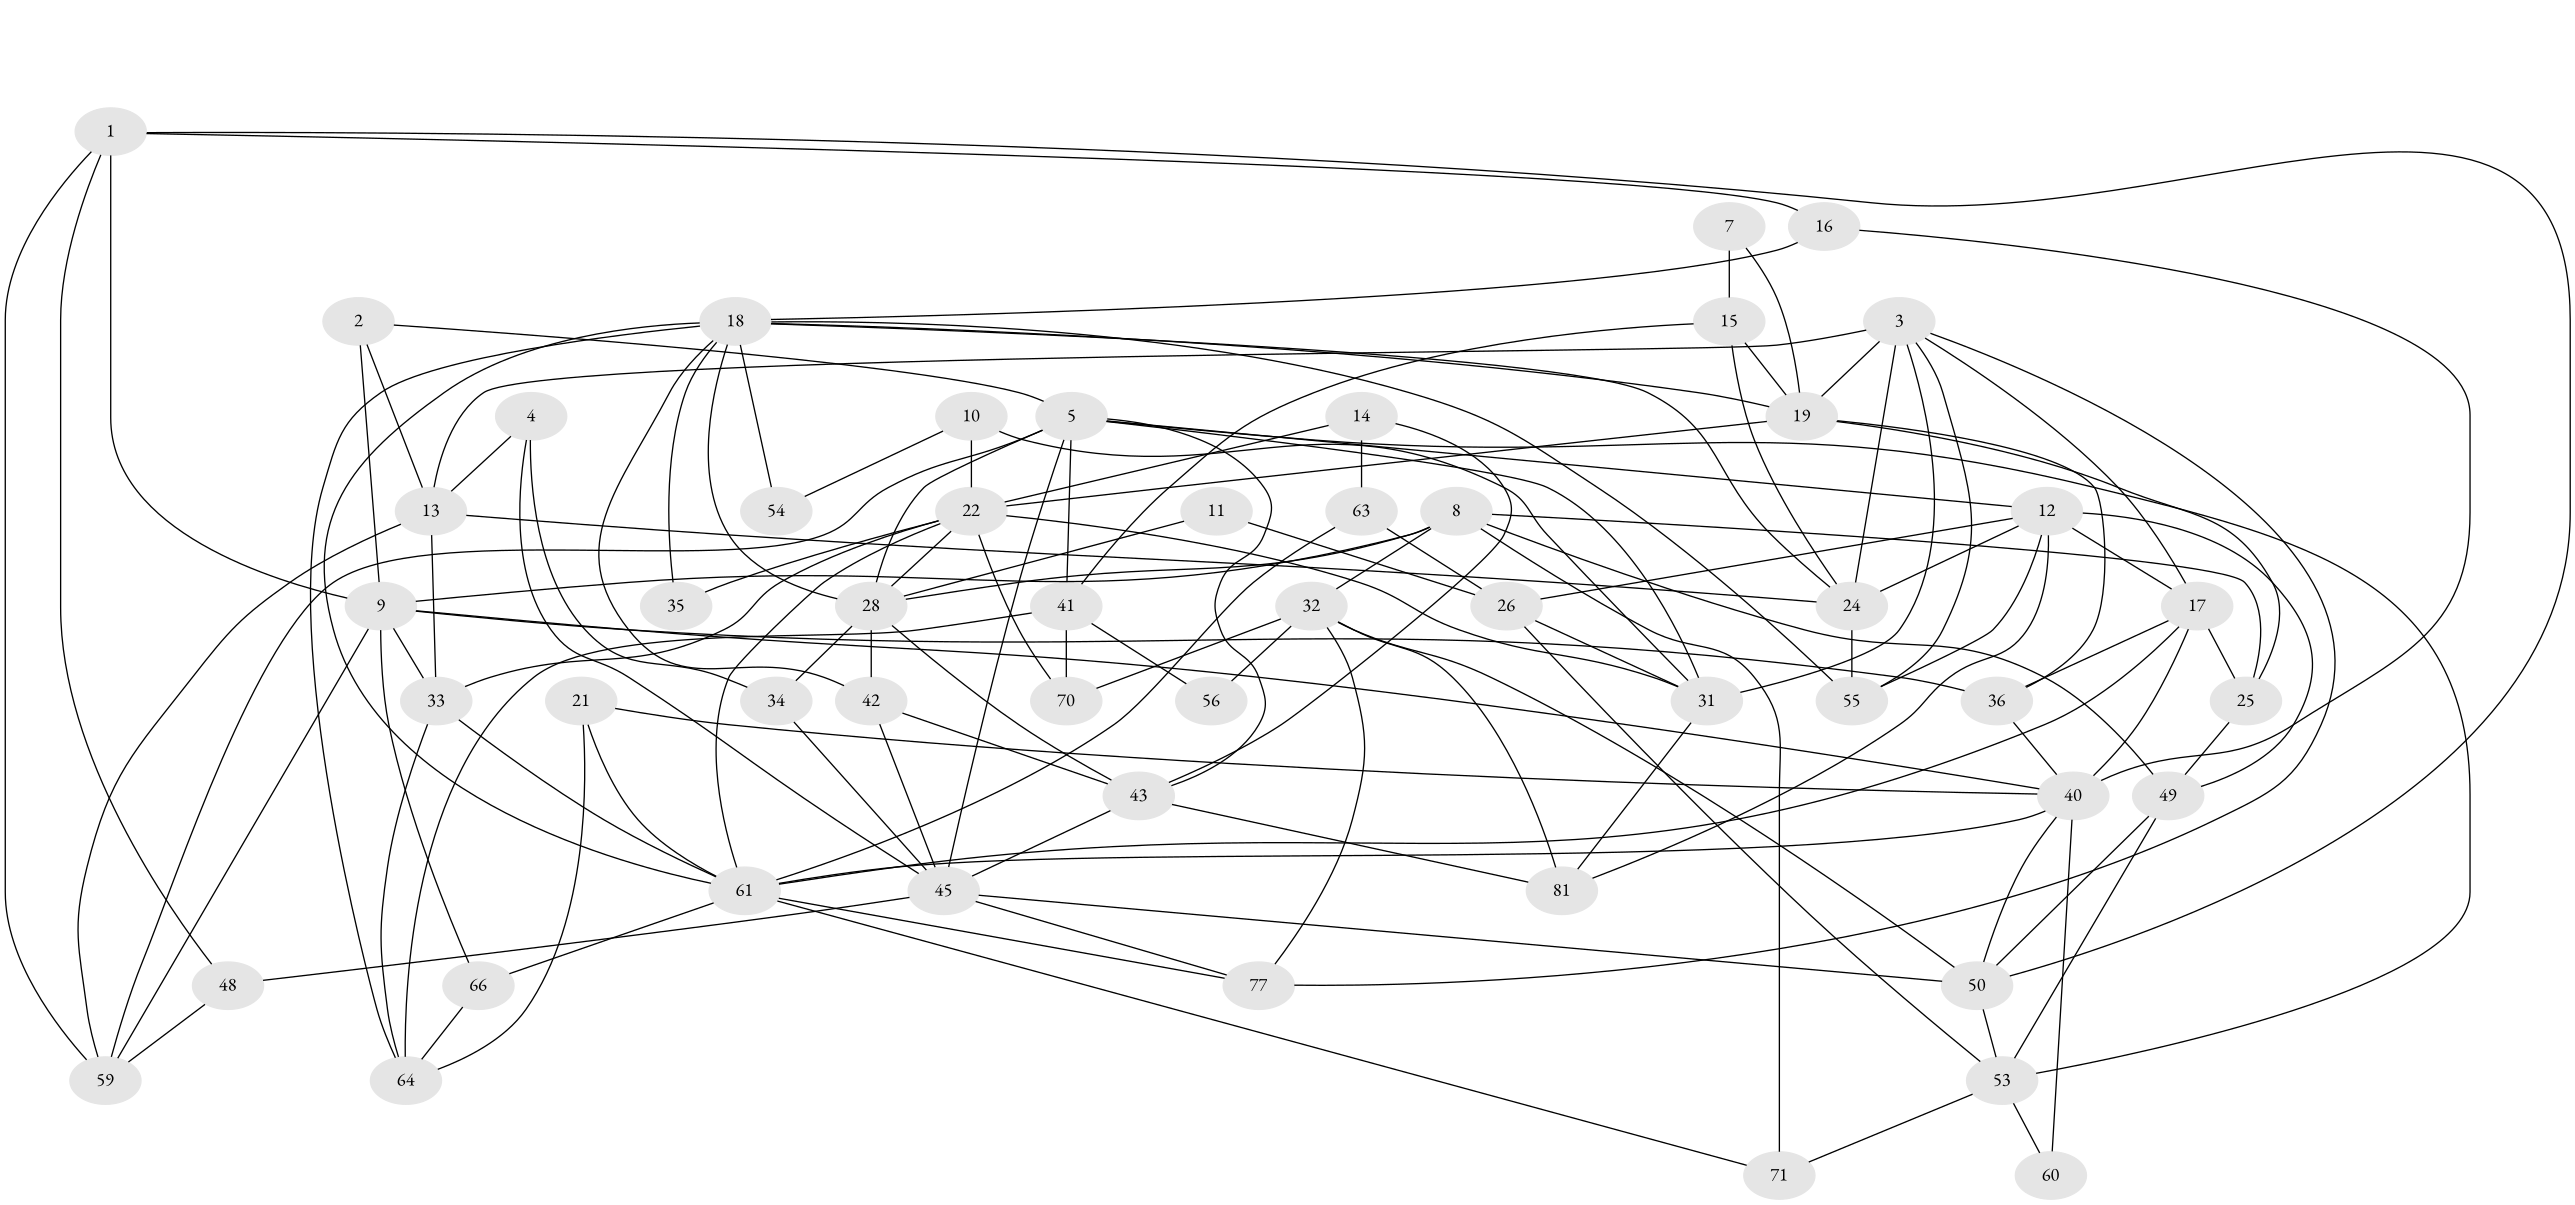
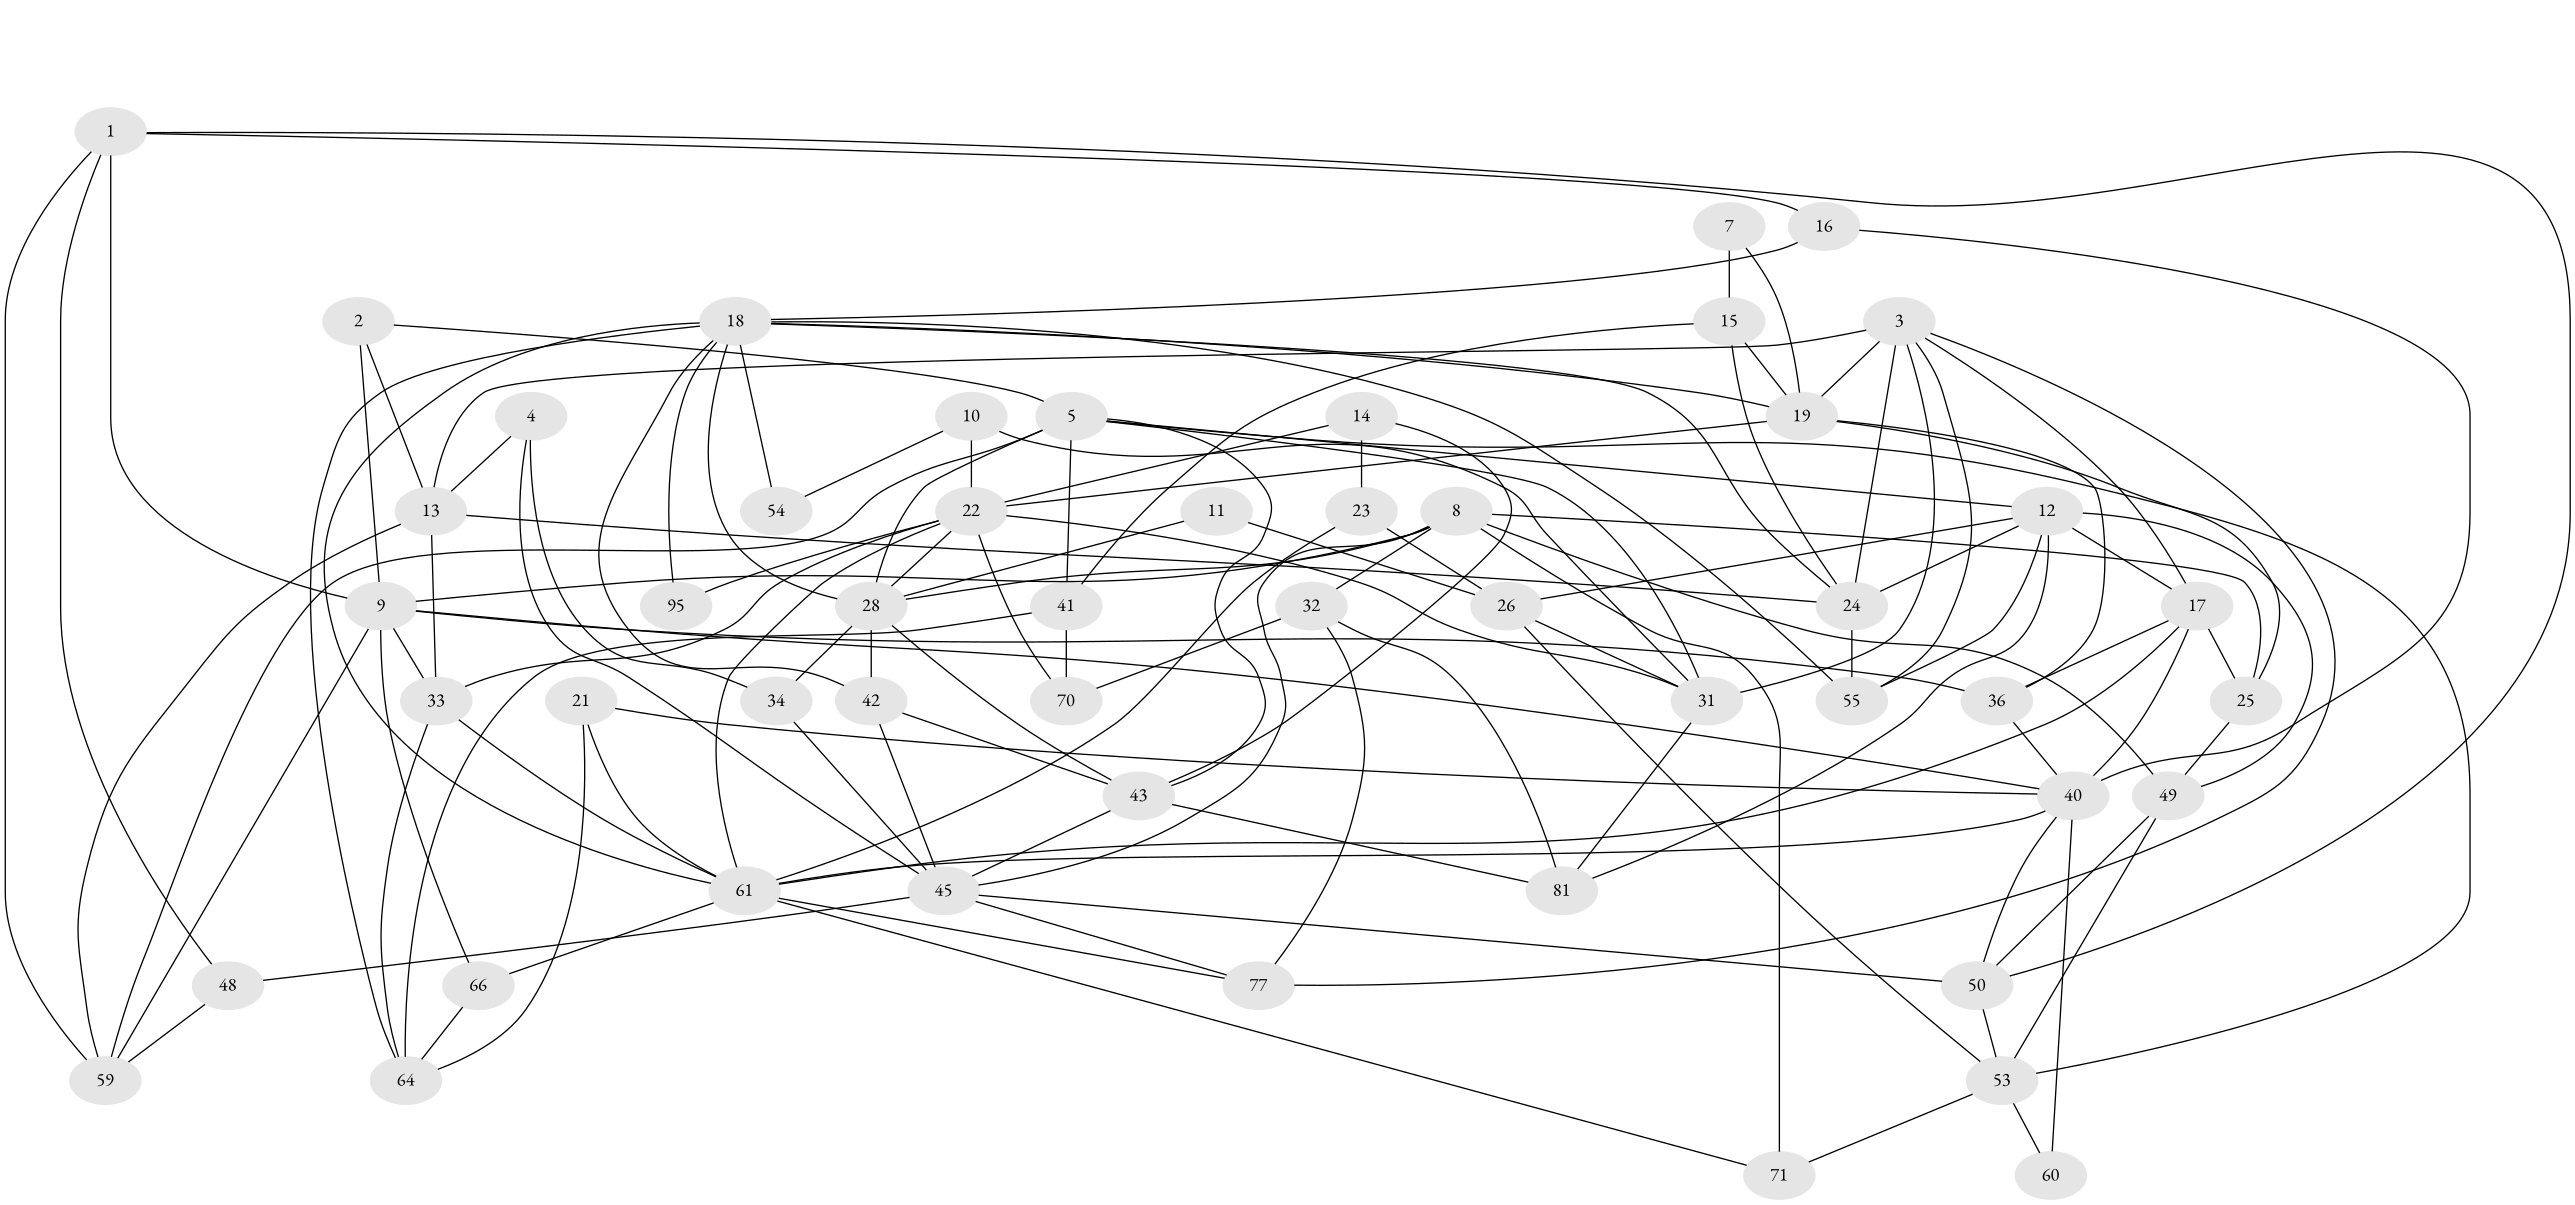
(1362, 511) -> (1362, 511)
(676, 606) -> (676, 606)
(997, 662) -> (1267, 753)
(1211, 701) -> none
(1629, 751) -> none
